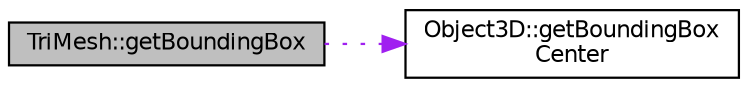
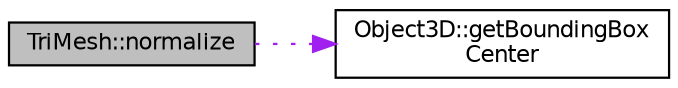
(167, 44) -> (132, 44)
